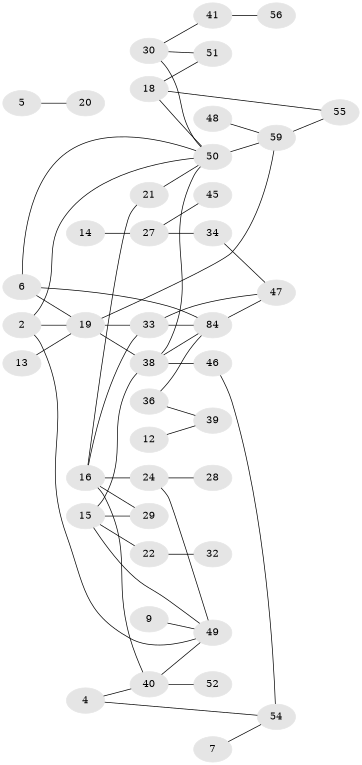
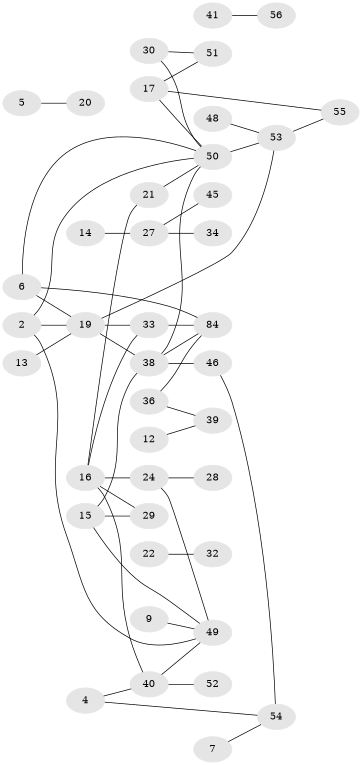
(181, 33) -> none
(149, 89) -> (149, 89)
(276, 138) -> (276, 138)
(276, 293) -> none
(113, 533) -> none
